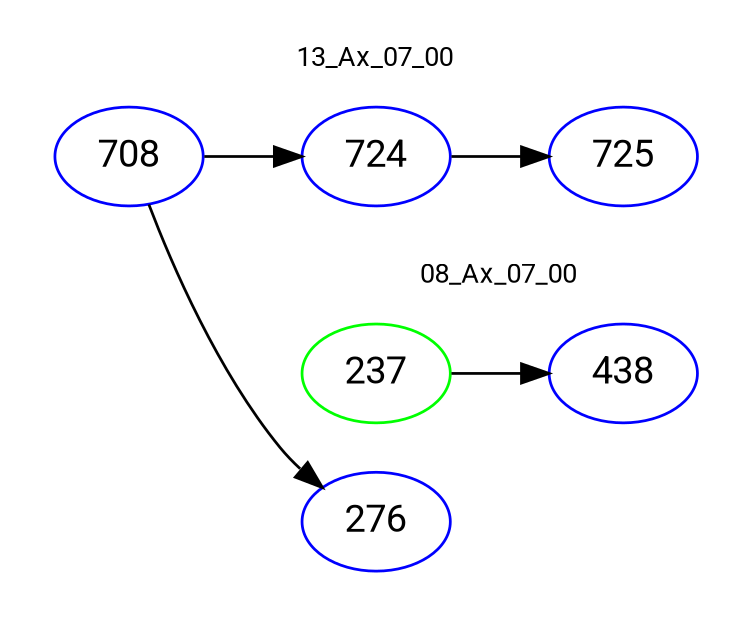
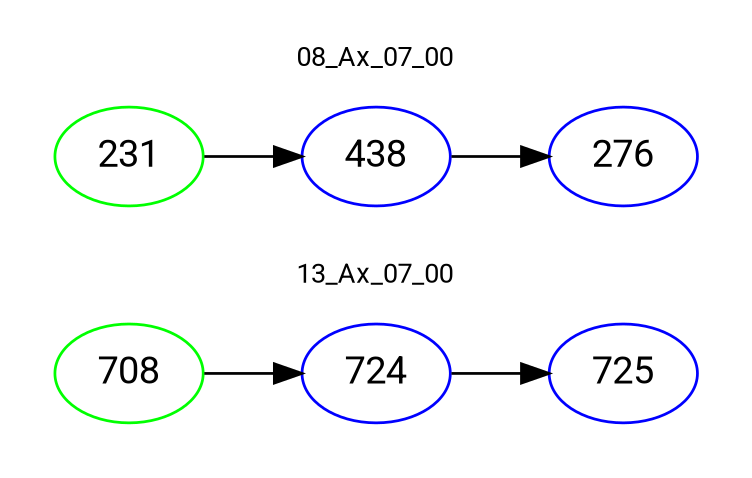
(129, 157) -> (129, 373)
(212, 344) -> (486, 157)
(376, 373) -> (129, 157)
